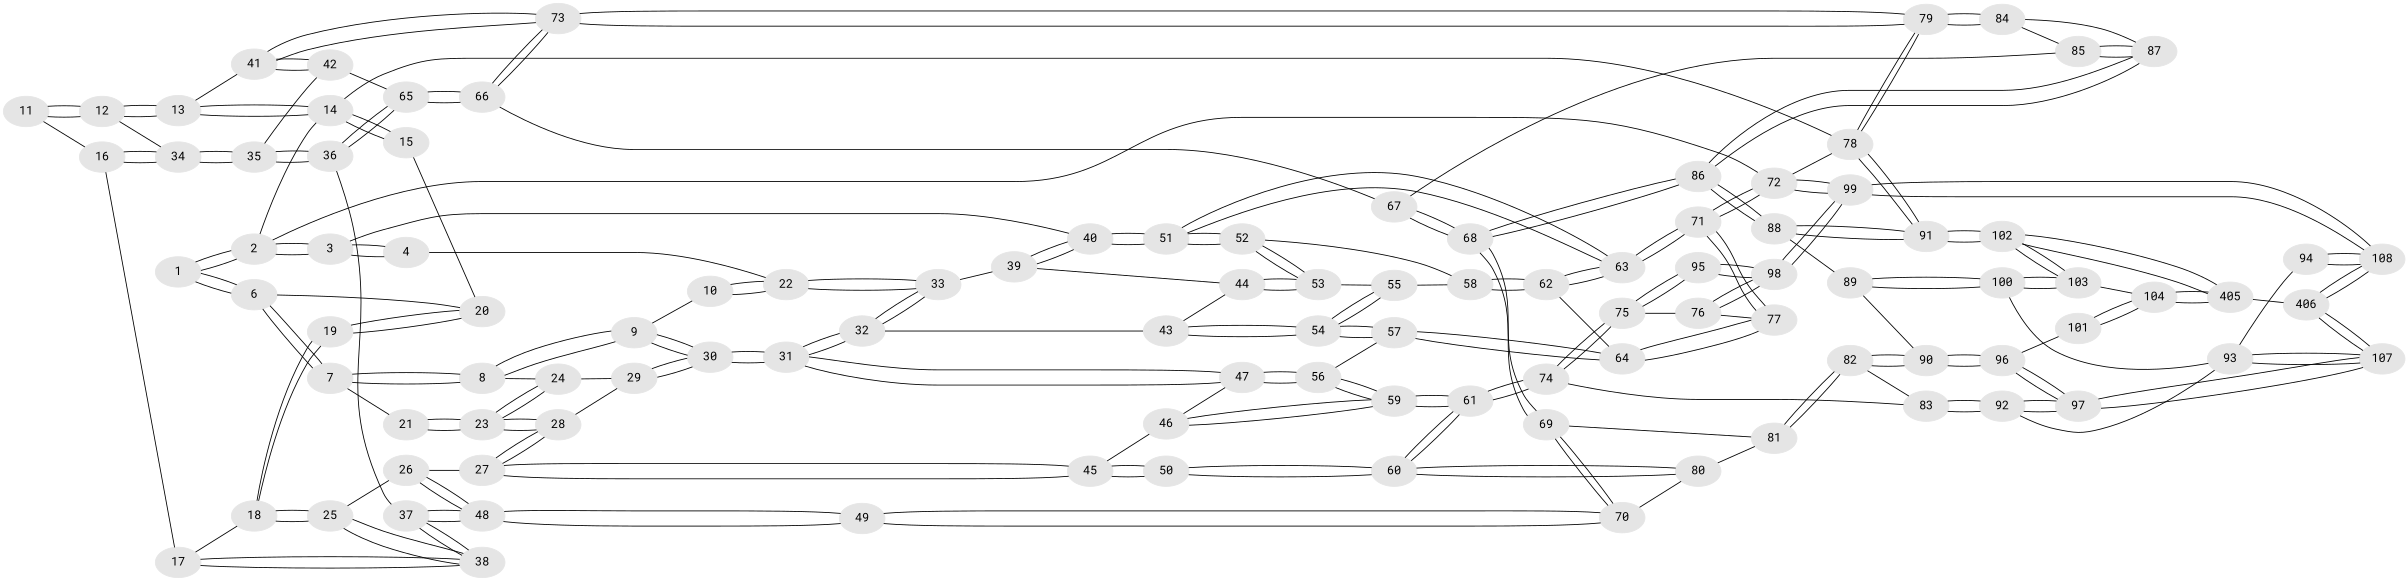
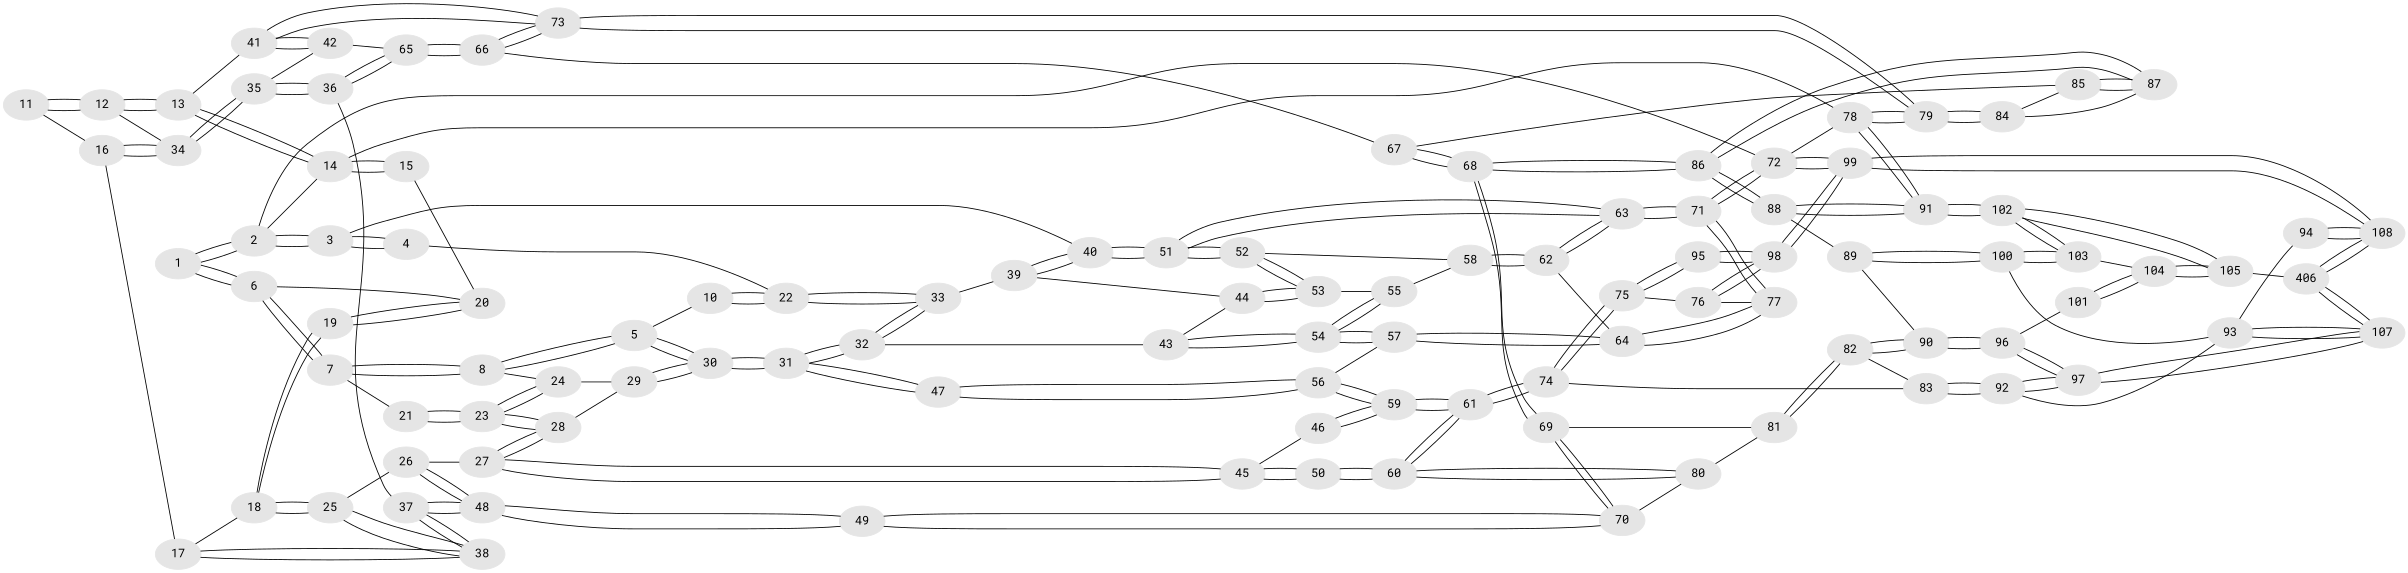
(2230, 297) -> (2230, 271)
(634, 333) -> (634, 335)
(1204, 401) -> none
